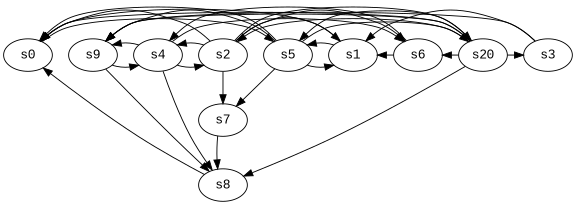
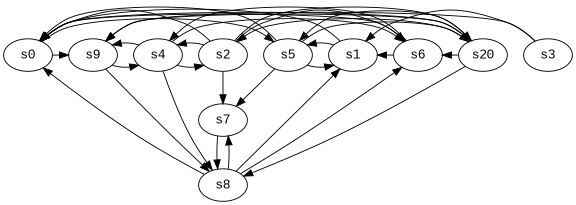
(195, 10) -> (56, 55)
none -> (228, 14)
(283, 18) -> (285, 123)
(511, 55) -> none
none -> (319, 125)
none -> (229, 157)
